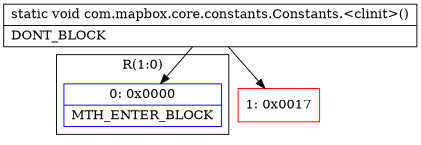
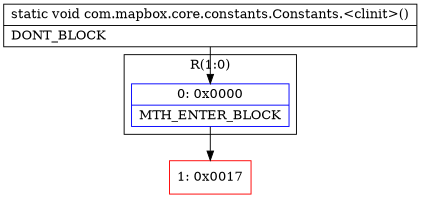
(243, 64) -> (210, 140)
